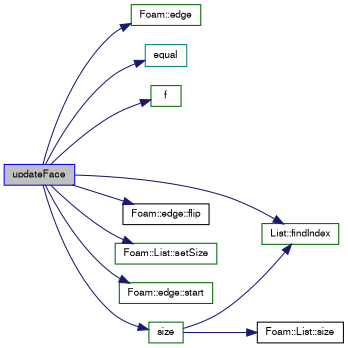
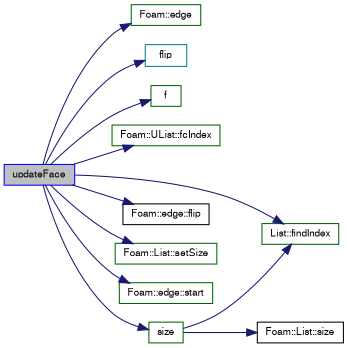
(166, 56) -> (166, 56)
none -> (166, 135)
